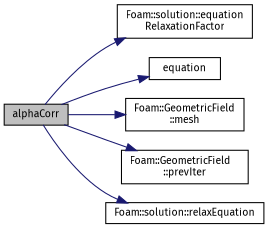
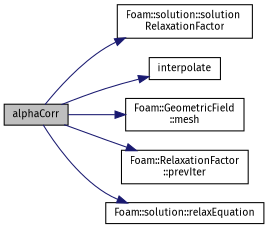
(185, 21) -> (185, 21)
(185, 69) -> (185, 69)
(185, 167) -> (185, 167)
